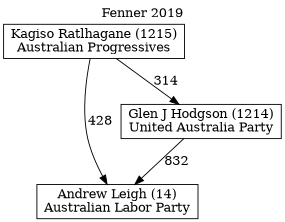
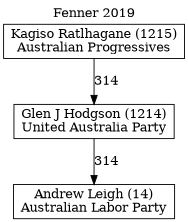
(85, 119) -> none
(177, 162) -> (107, 162)
